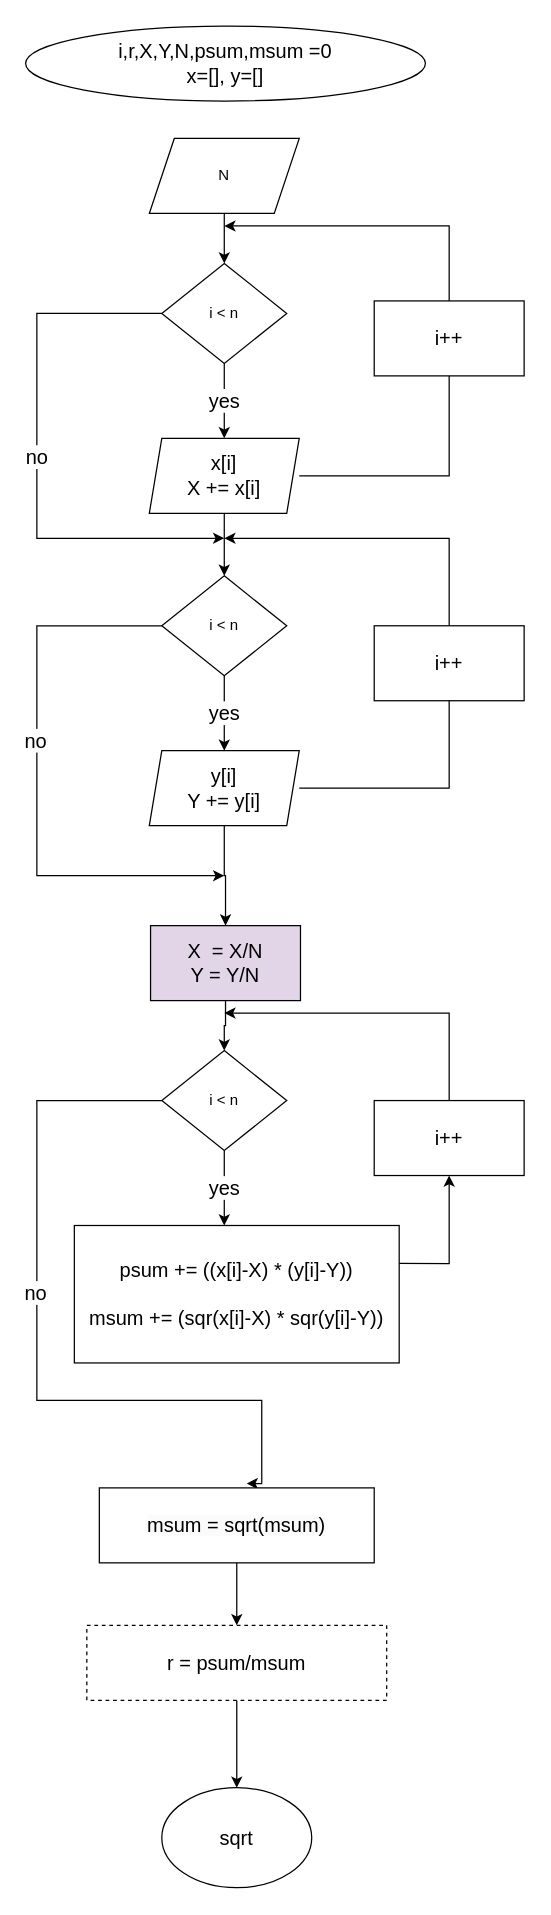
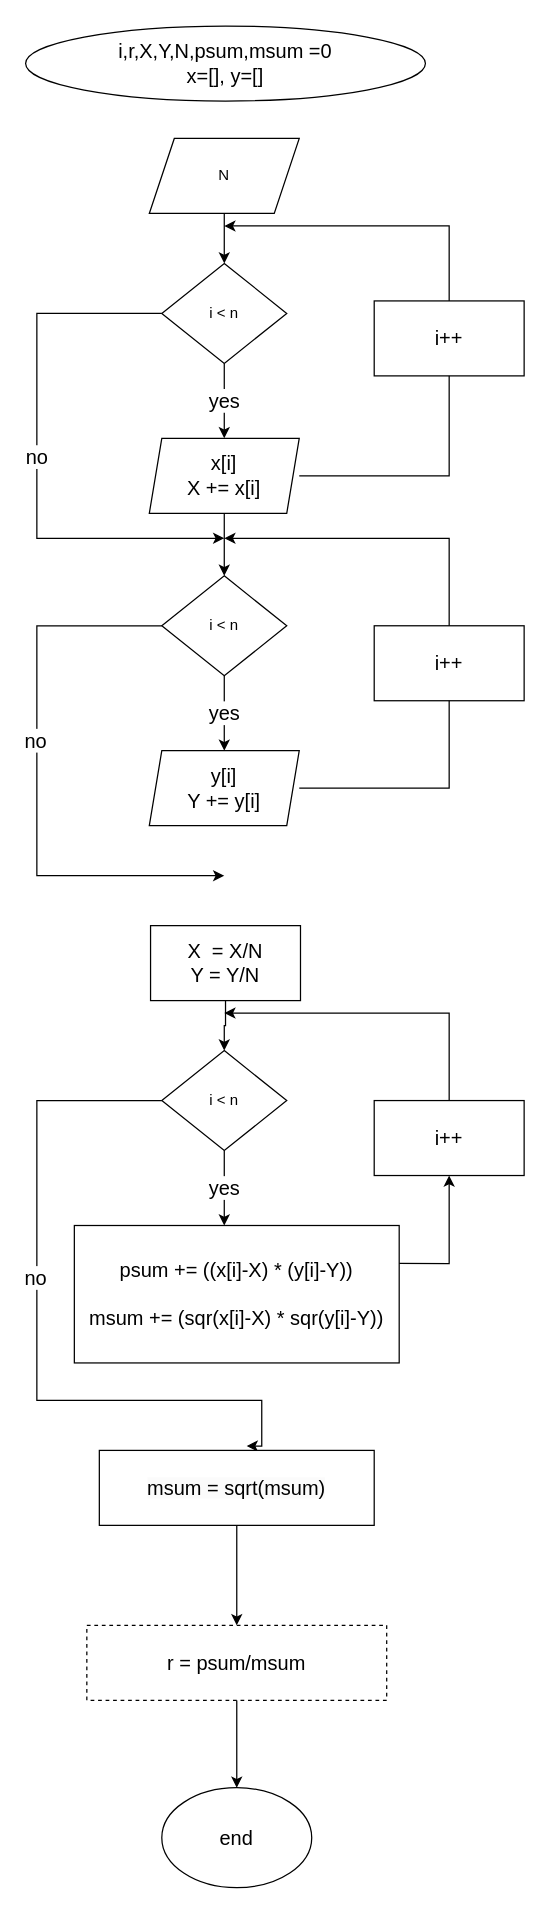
(224, 872) -> none
(226, 963) -> (226, 963)
(237, 1526) -> (237, 1488)
(237, 1838) -> (237, 1838)
